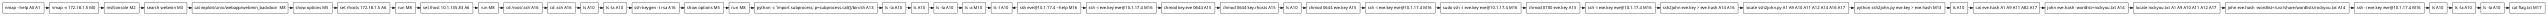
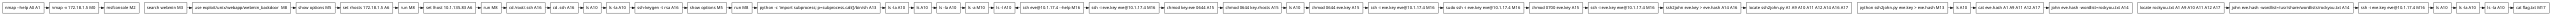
(140, 8) -> none
(240, 8) -> (242, 8)
(1850, 8) -> none
(2006, 8) -> (2010, 8)
(2129, 8) -> none
